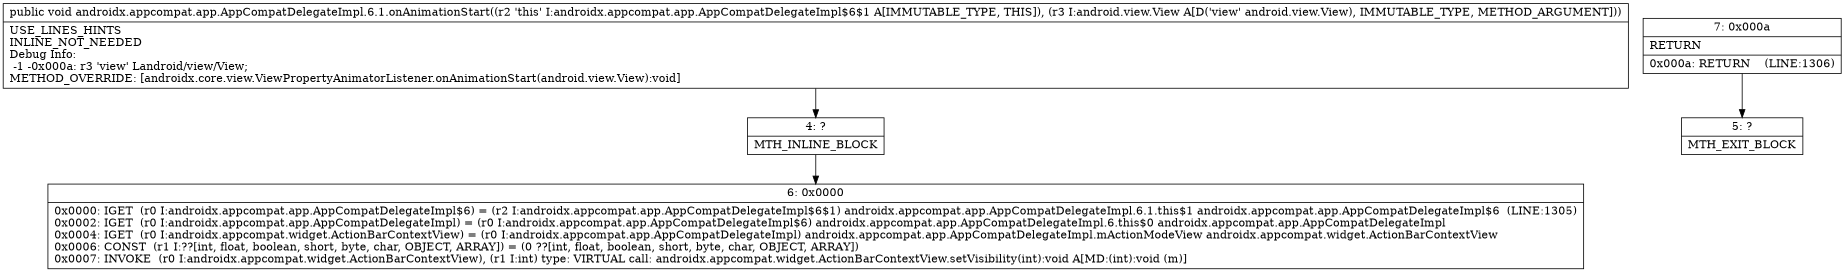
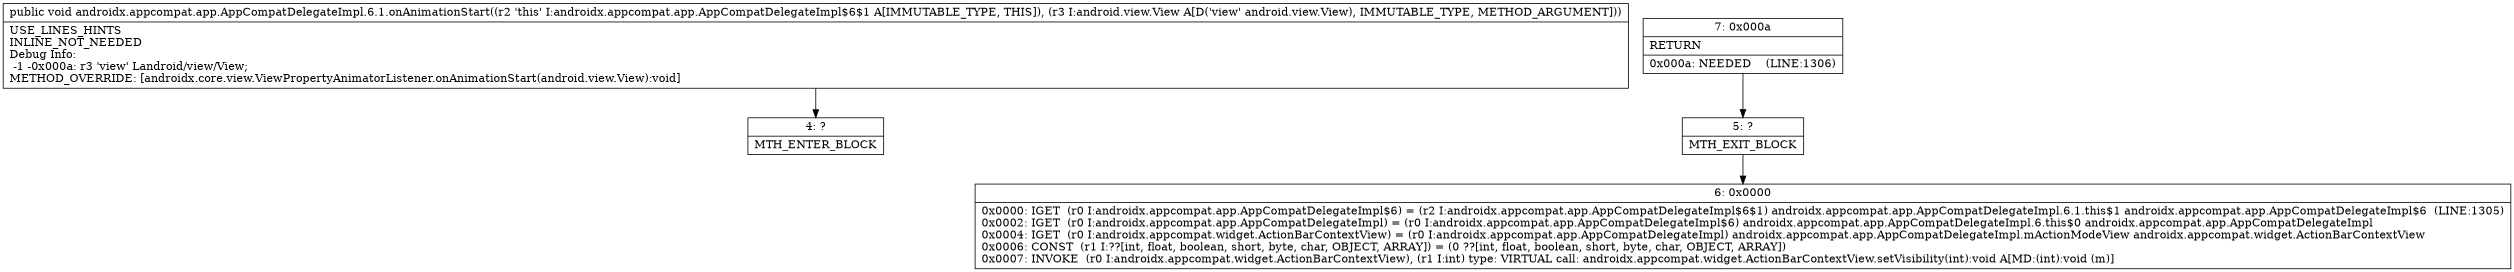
(1742, 64) -> (1743, 64)
(816, 145) -> (816, 145)
(816, 165) -> (1743, 165)
